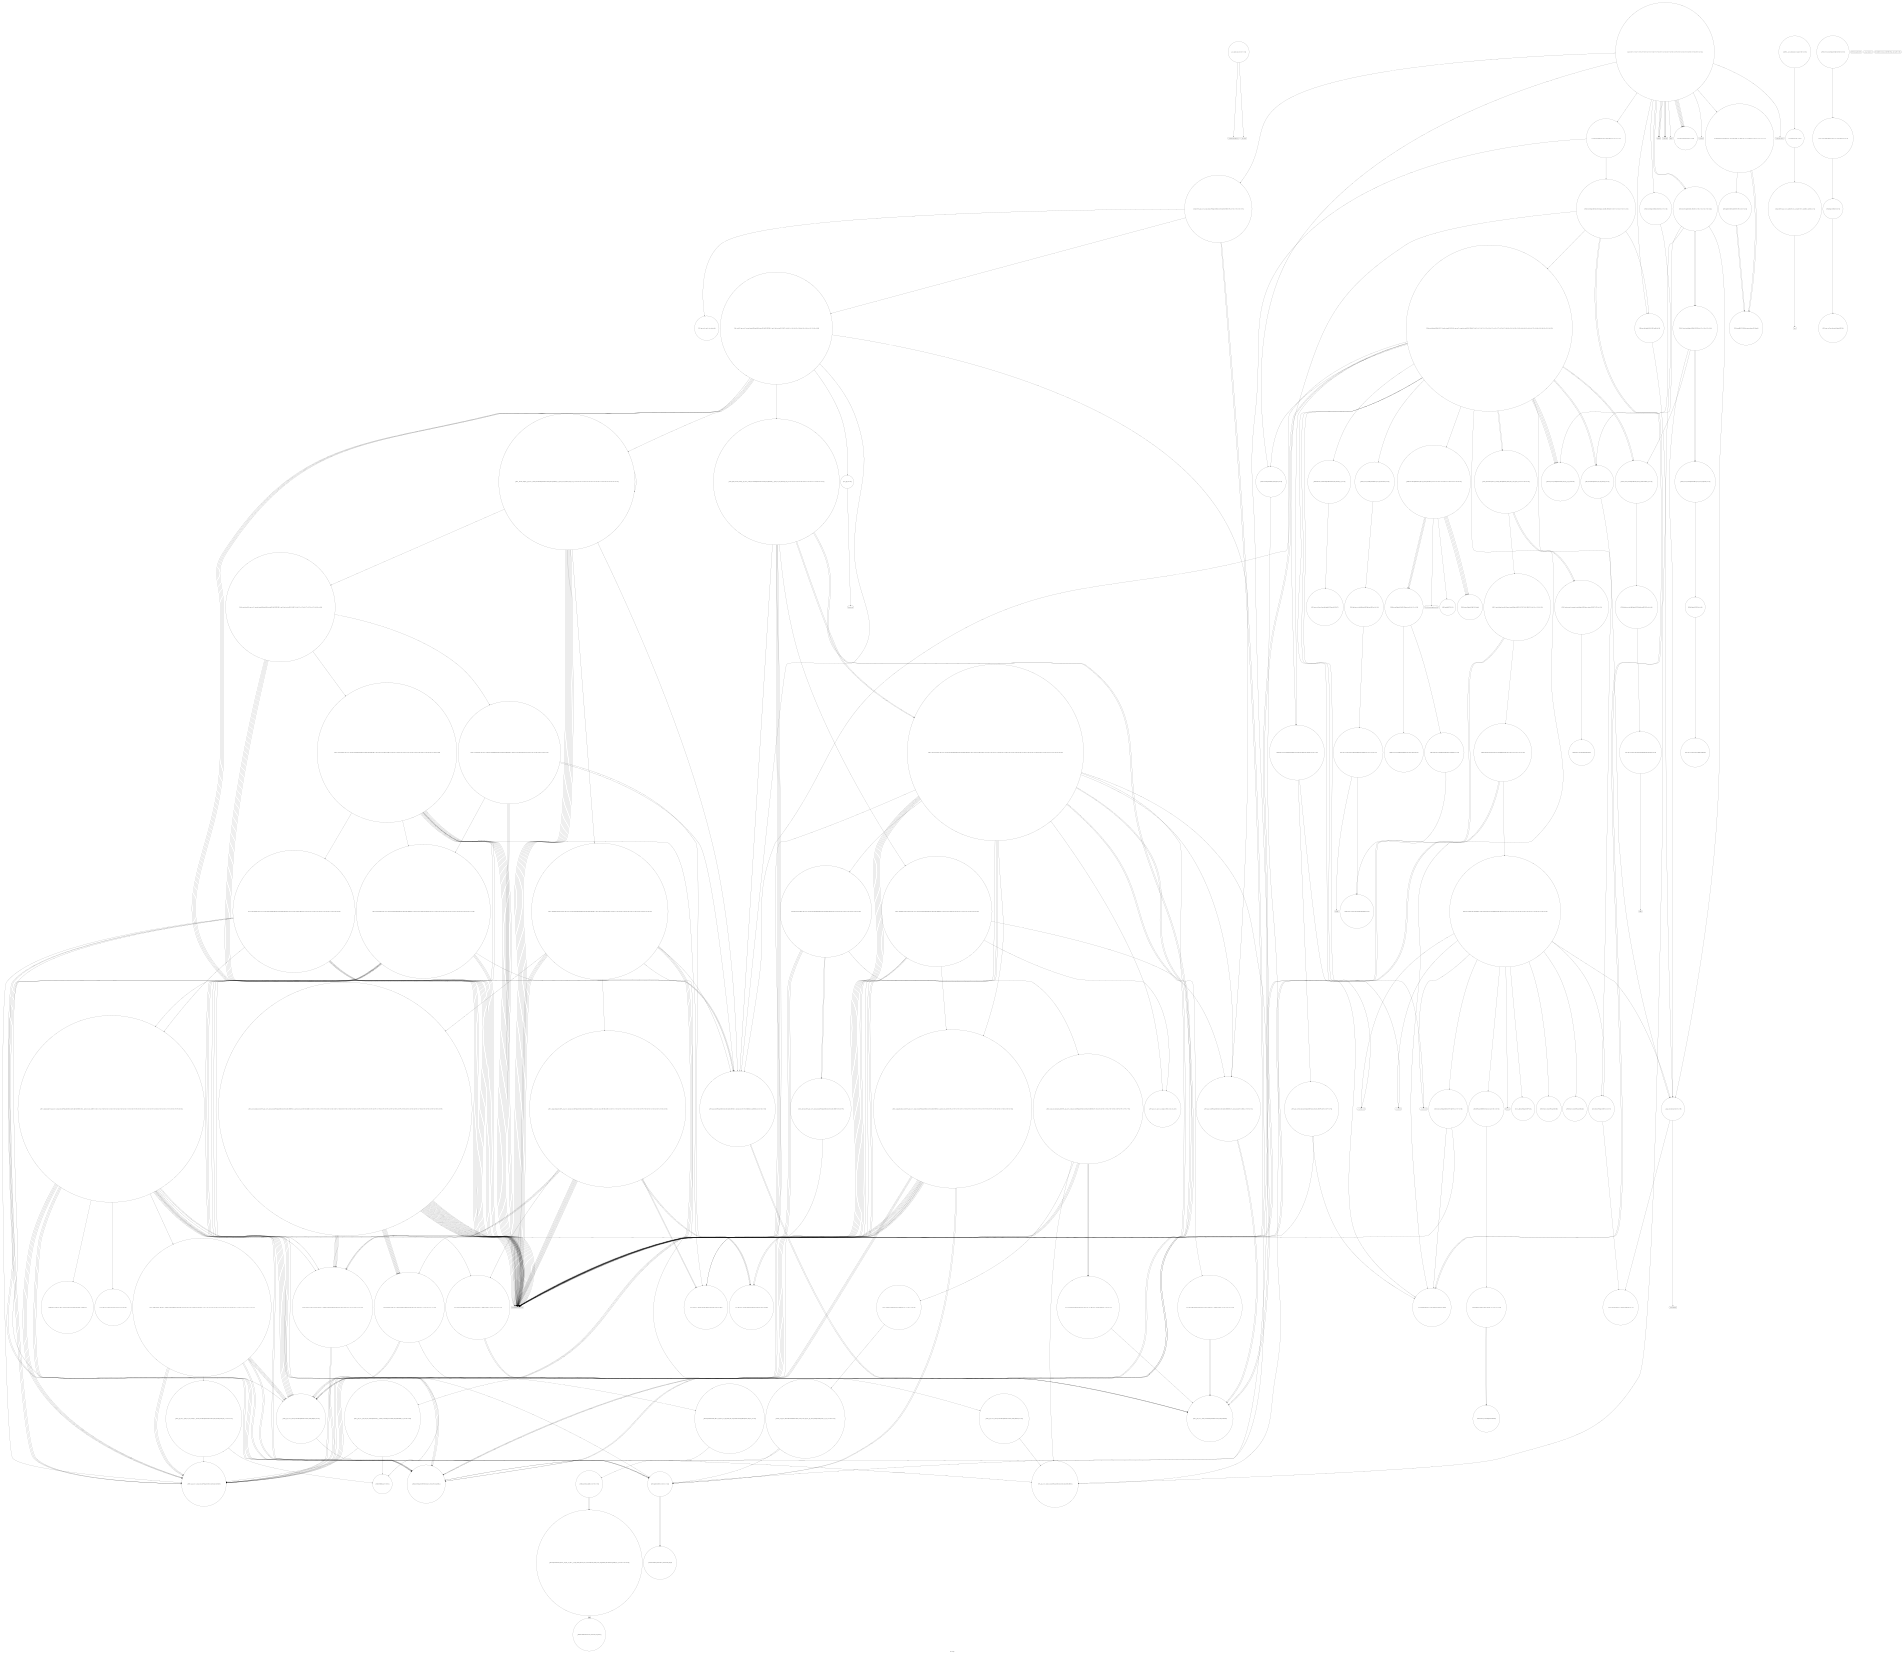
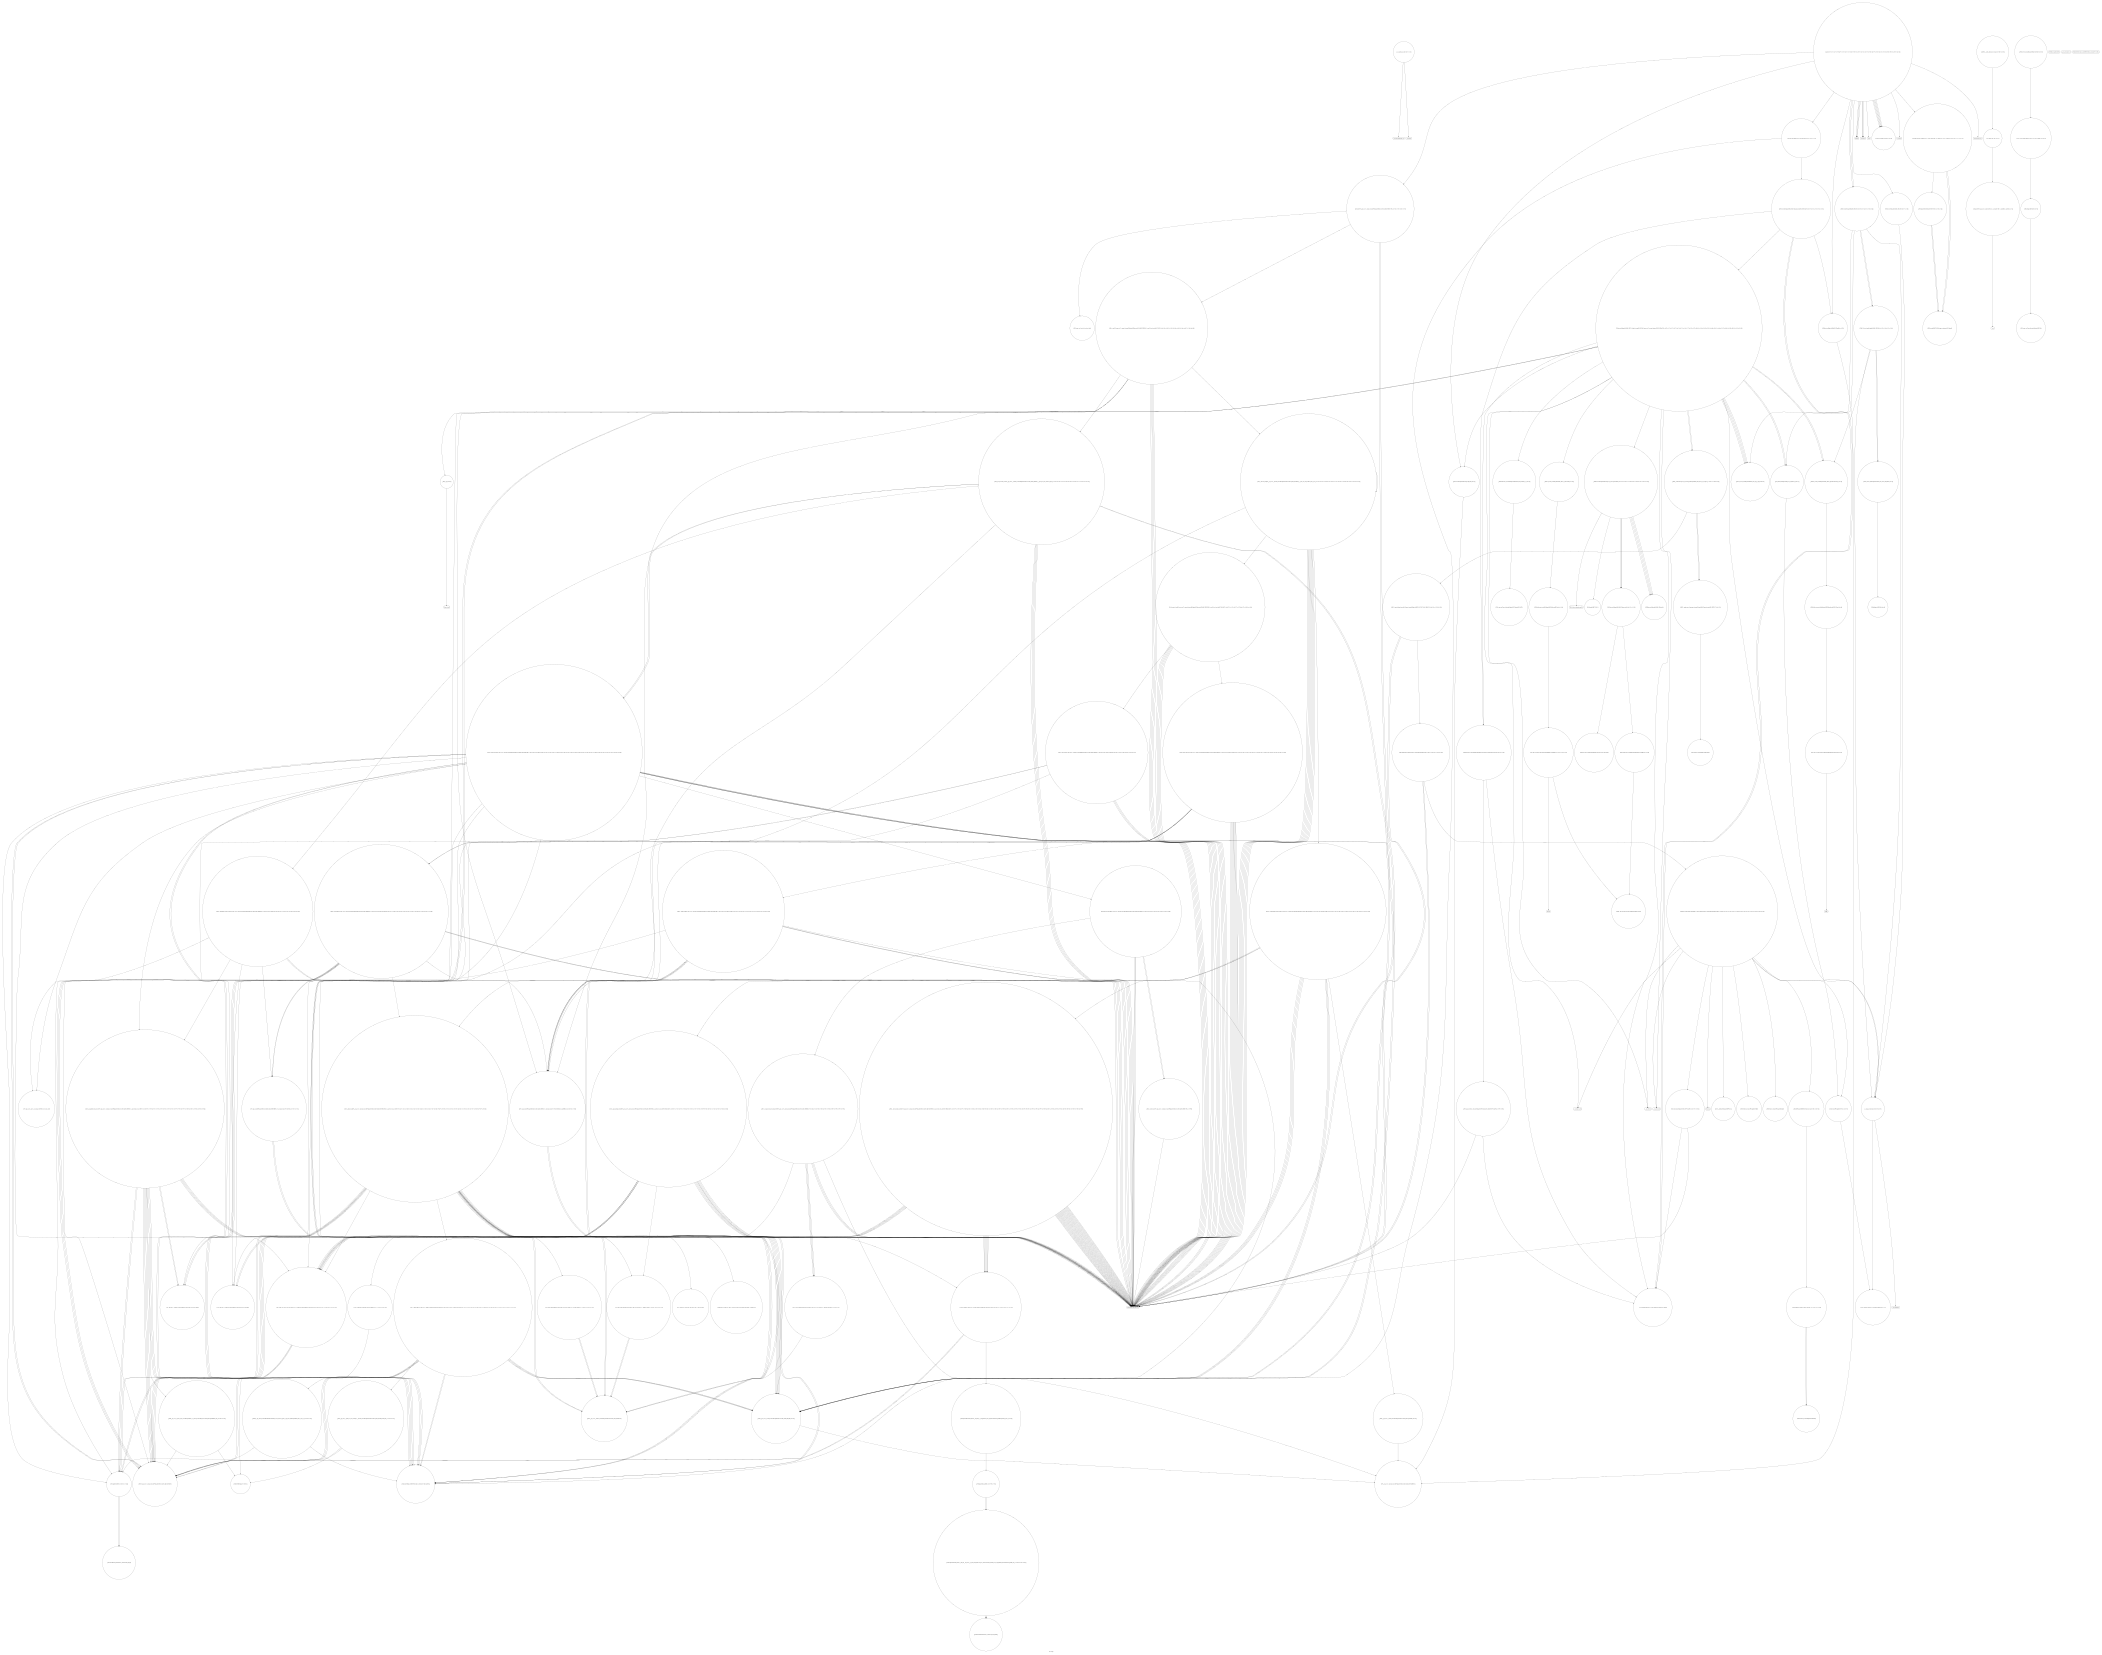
(1695, 753) -> none
